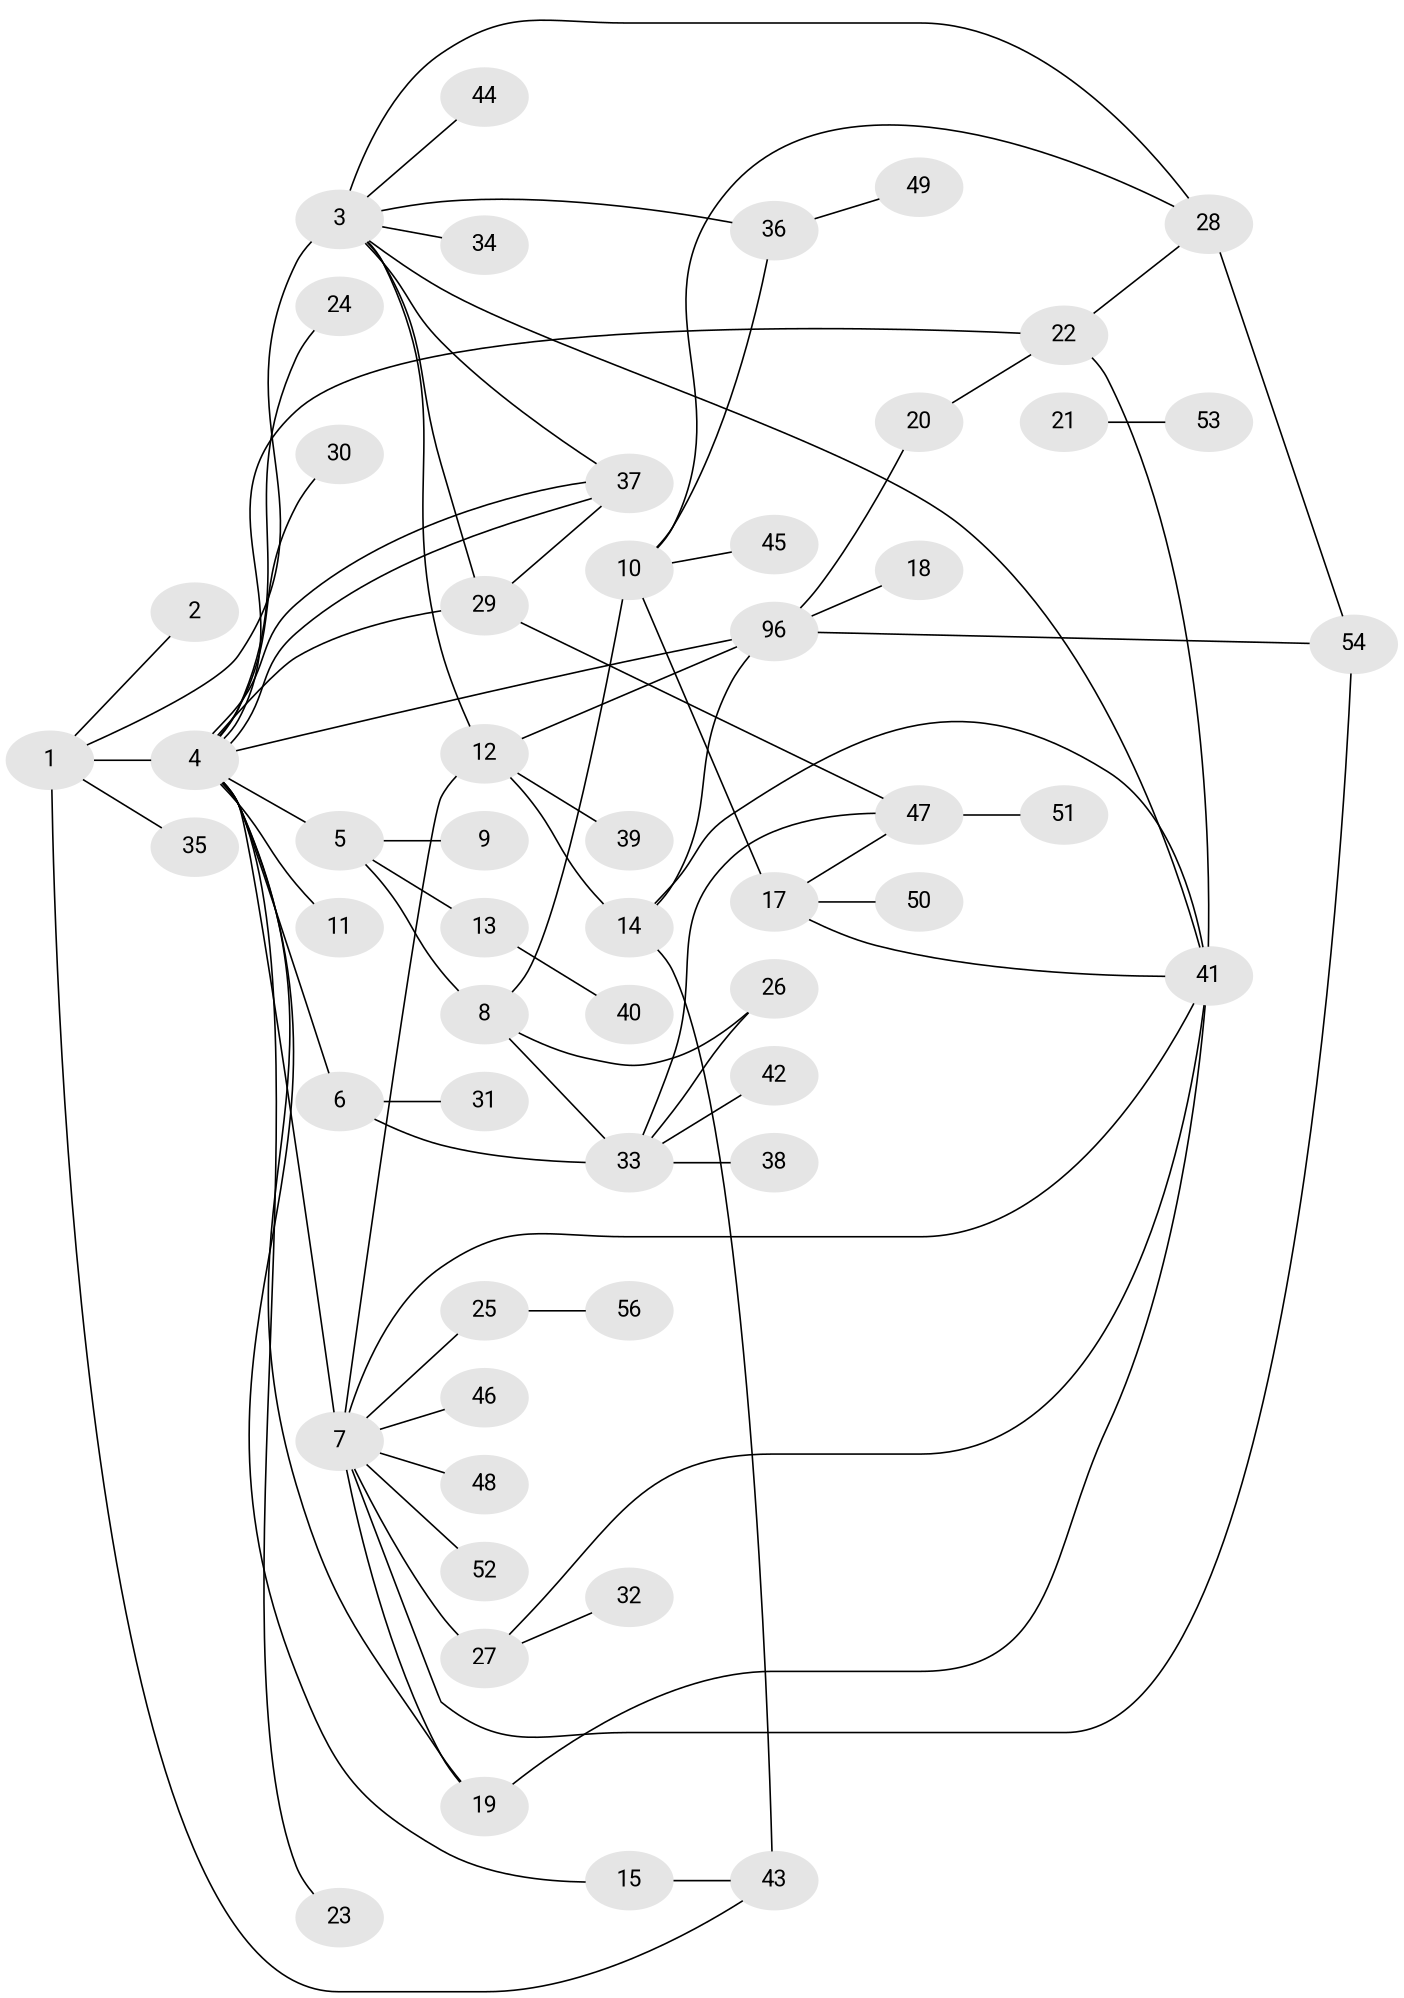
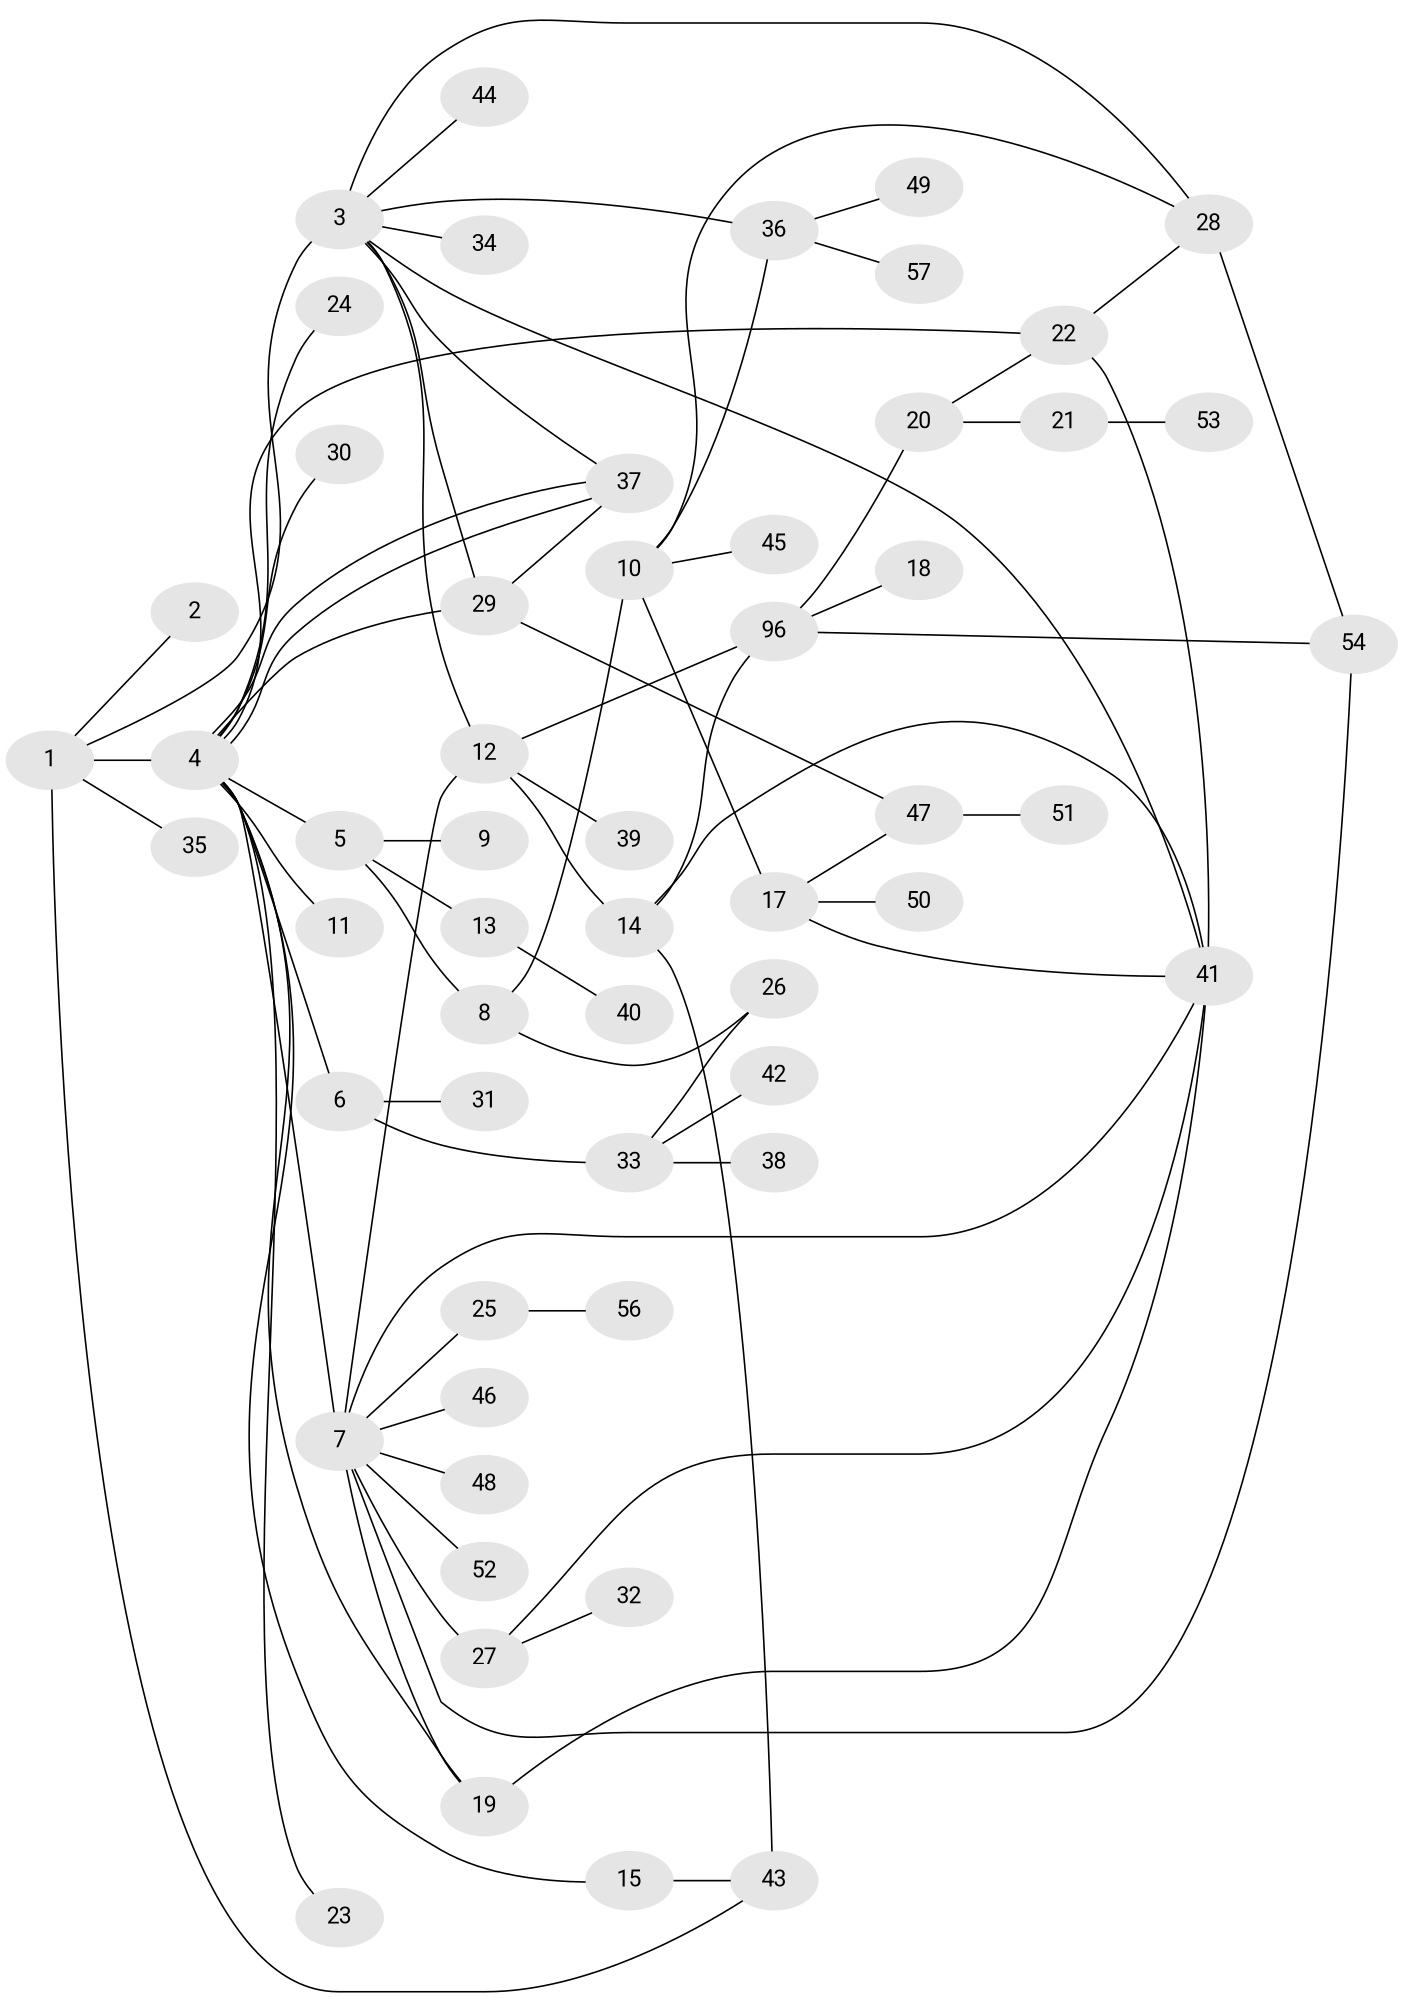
none -> (919, 274)
none -> (992, 422)
(483, 693) -> none
(694, 917) -> none
(557, 1088) -> none
